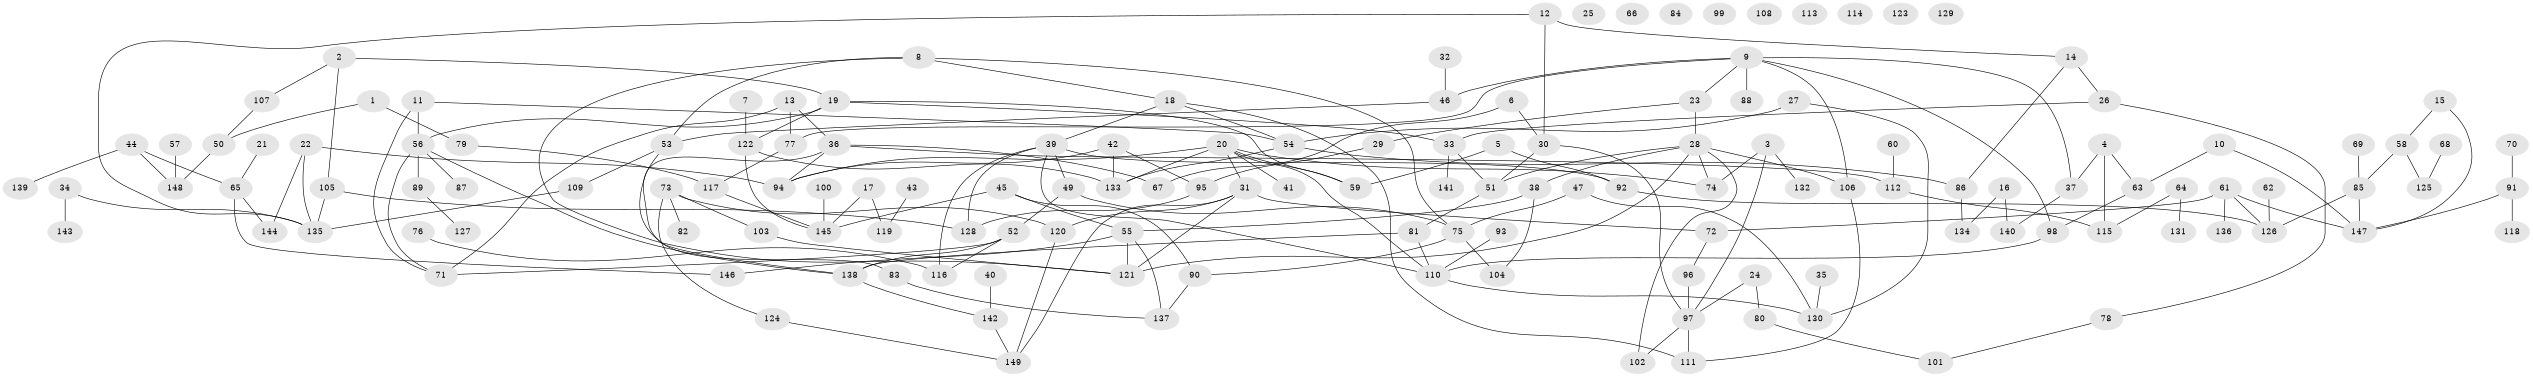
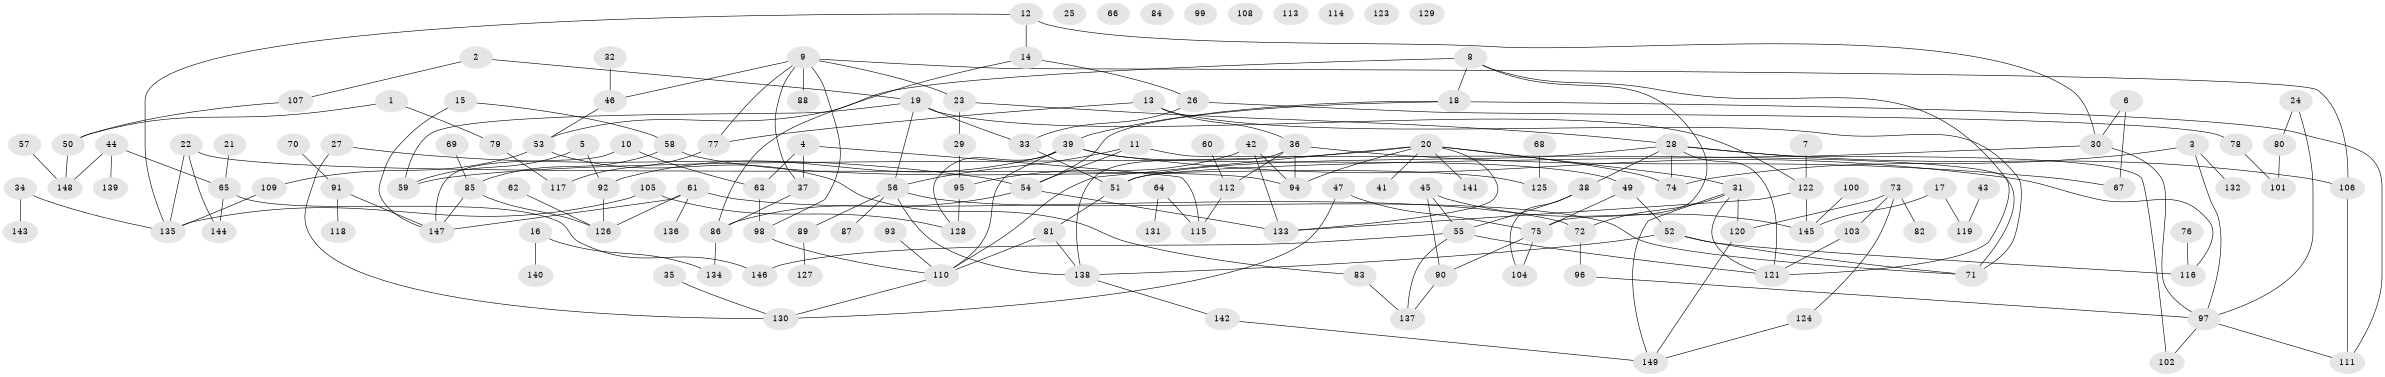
(333, 123) -> none
(1448, 167) -> (1449, 167)
(757, 207) -> none
(2041, 209) -> (764, 208)
(990, 276) -> none
